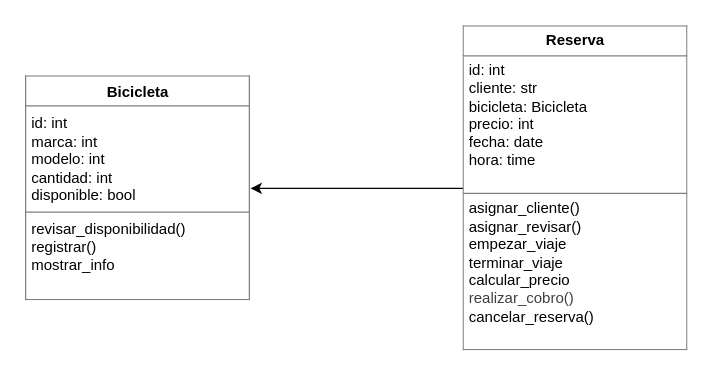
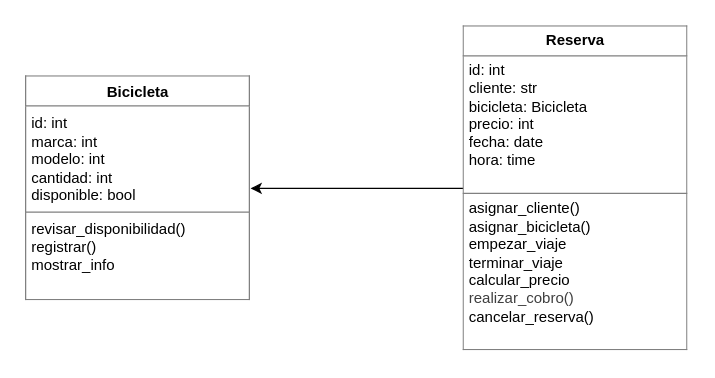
(537, 152) -> (537, 152)
